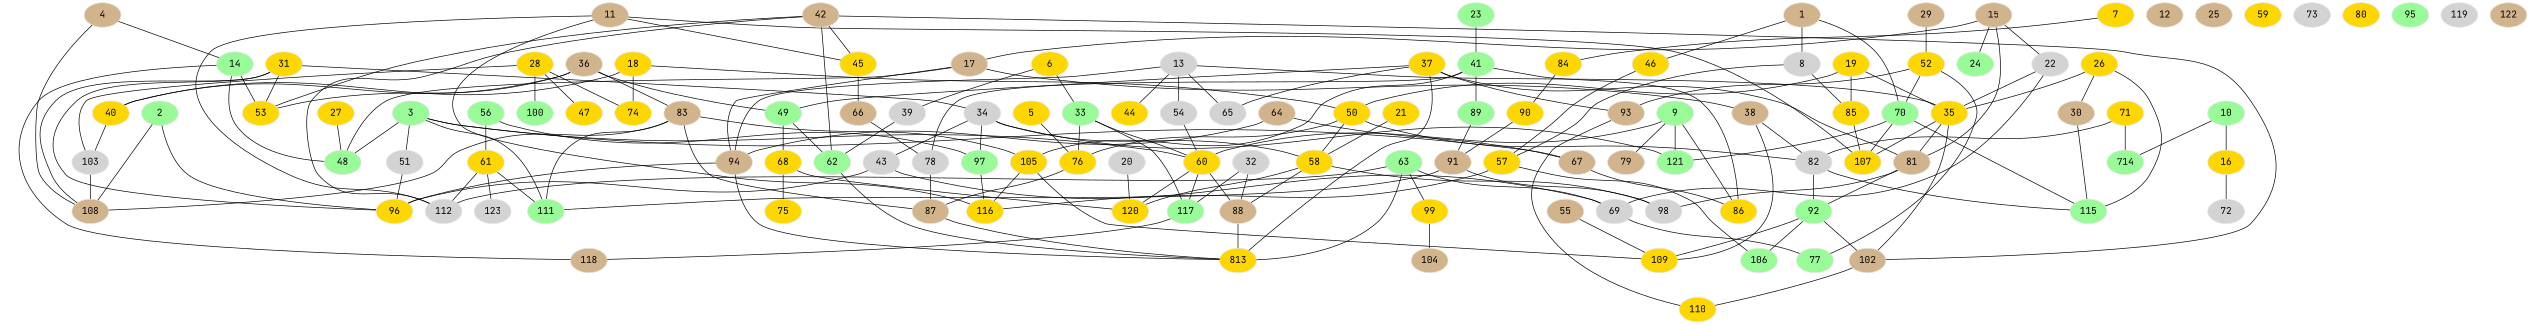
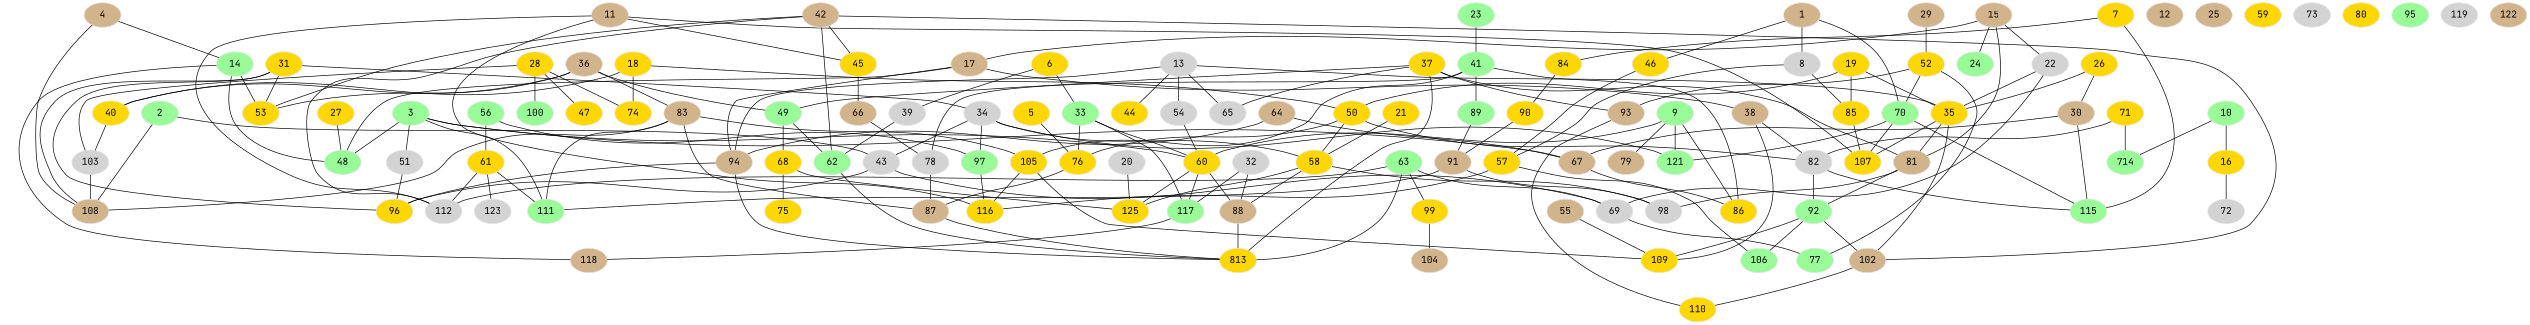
none -> (1812, 128)
(2161, 138) -> (2173, 129)
(252, 195) -> (575, 131)
(1130, 211) -> (1130, 211)
